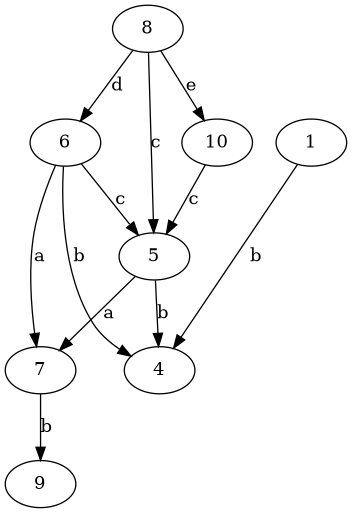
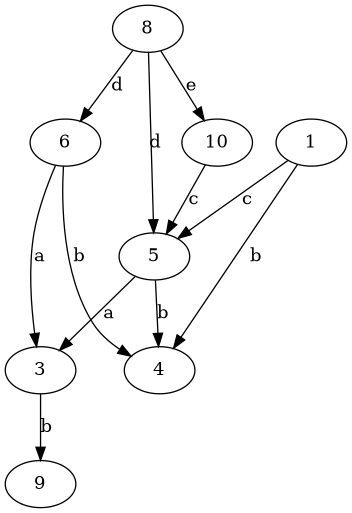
(156, 143) -> (156, 143)
(106, 194) -> (238, 196)
(41, 370) -> (41, 370)
